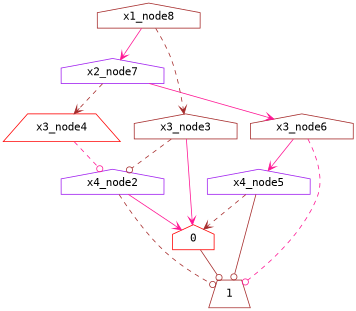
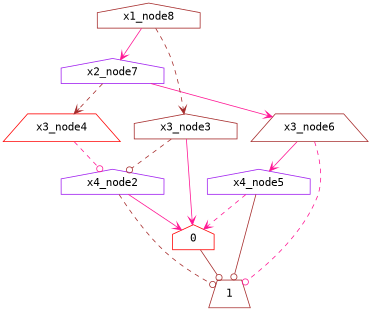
(302, 128) -> (310, 128)
(228, 209) -> (228, 209)
